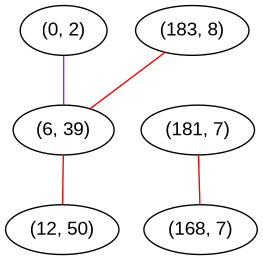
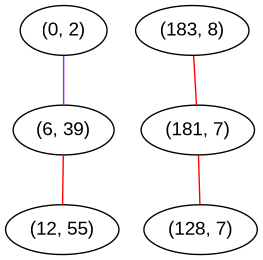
(127, 81) -> (195, 80)
(62, 230) -> (62, 230)
(201, 230) -> (201, 230)
